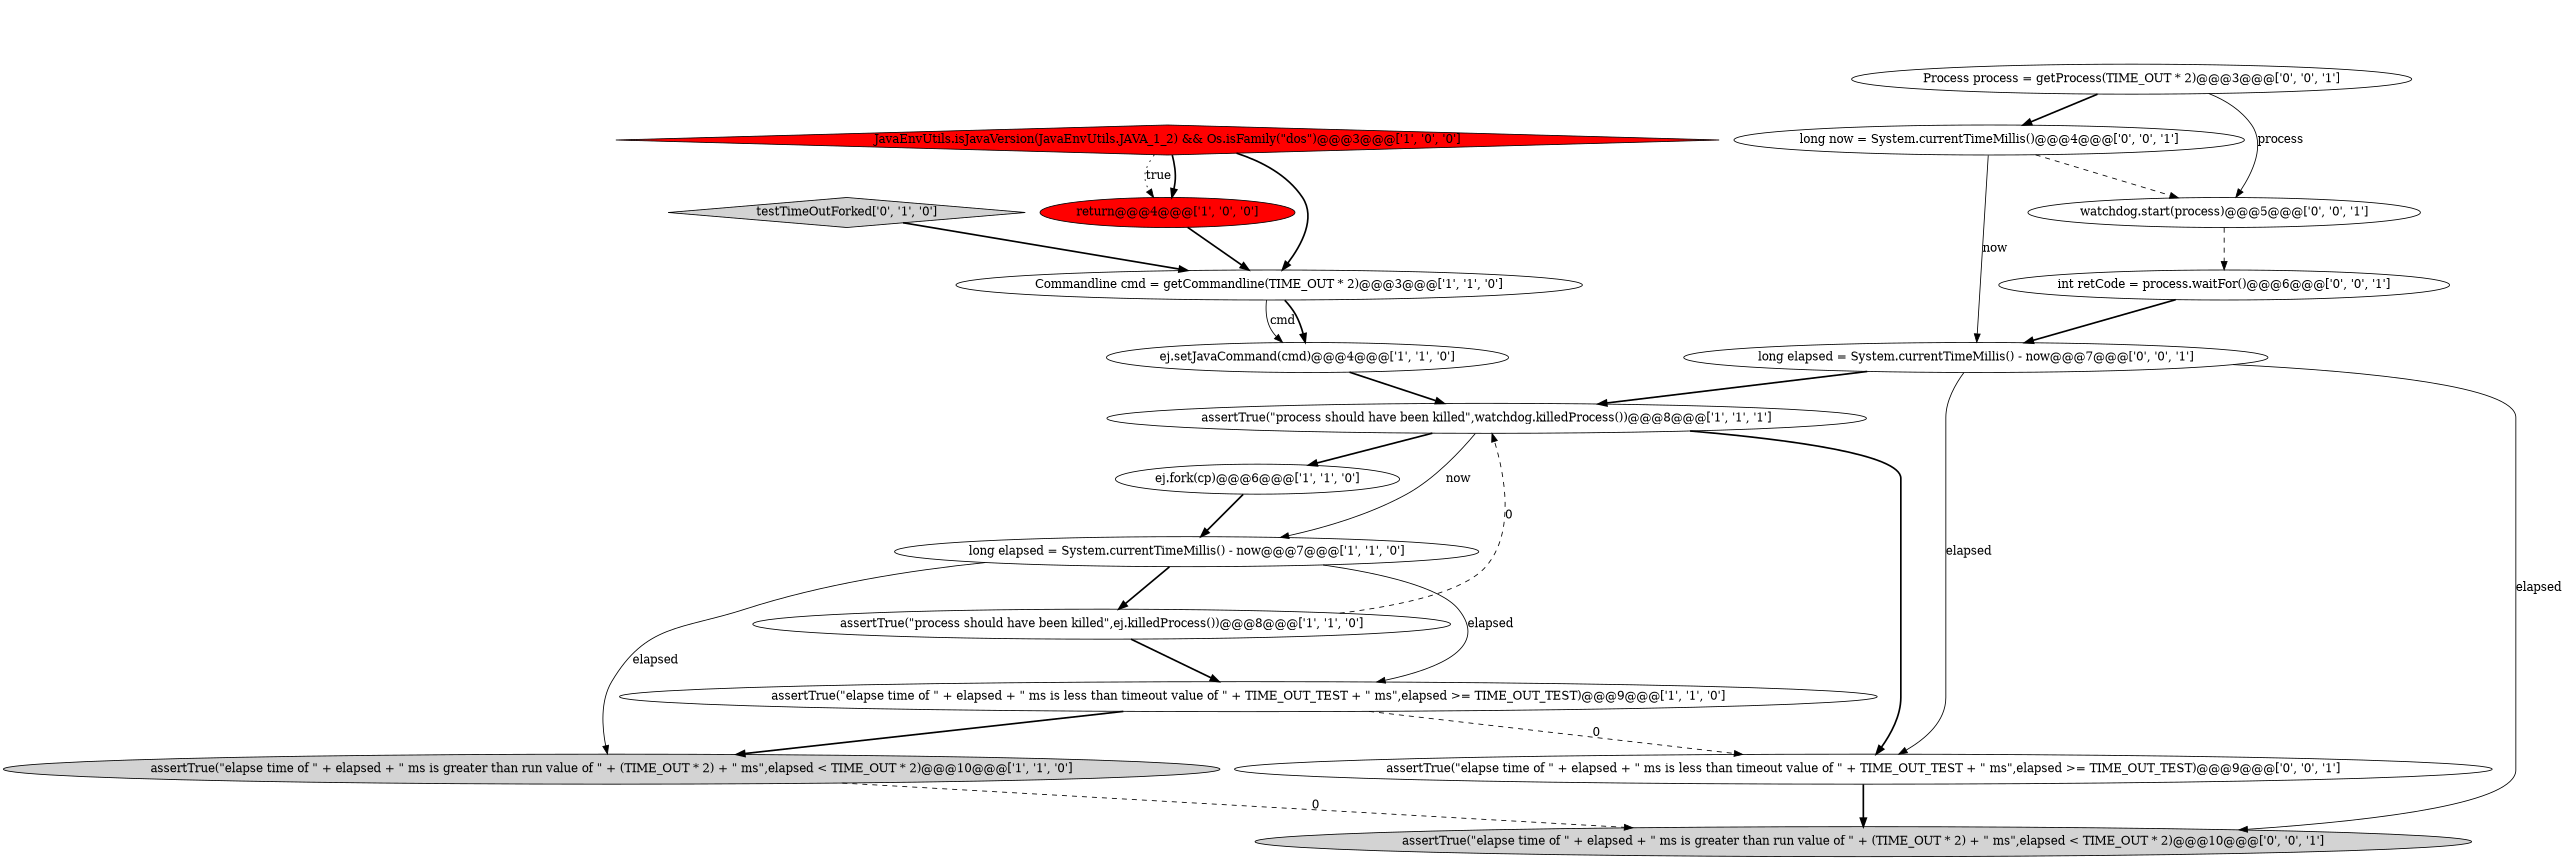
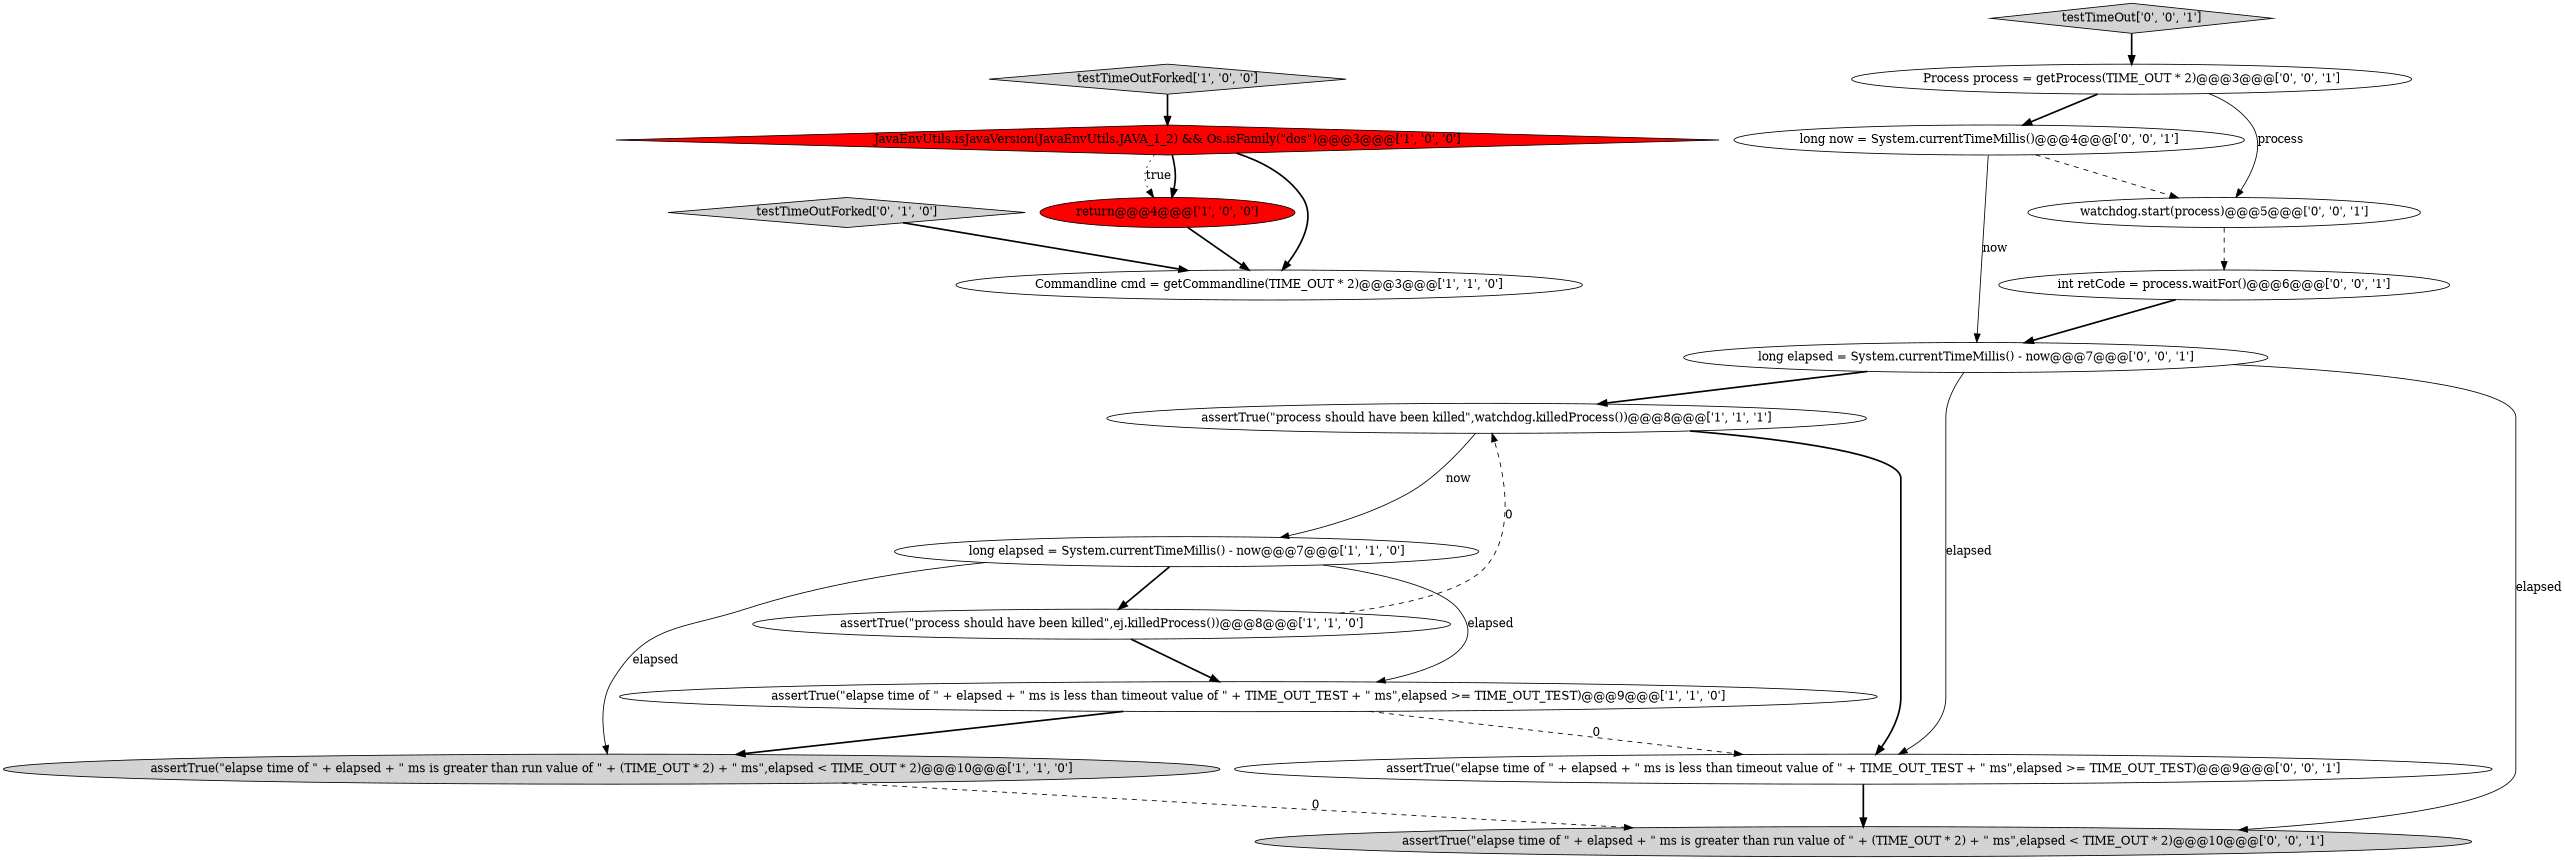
none -> (2132, 18)
none -> (1168, 79)
(1308, 358) -> none
(1258, 479) -> none
